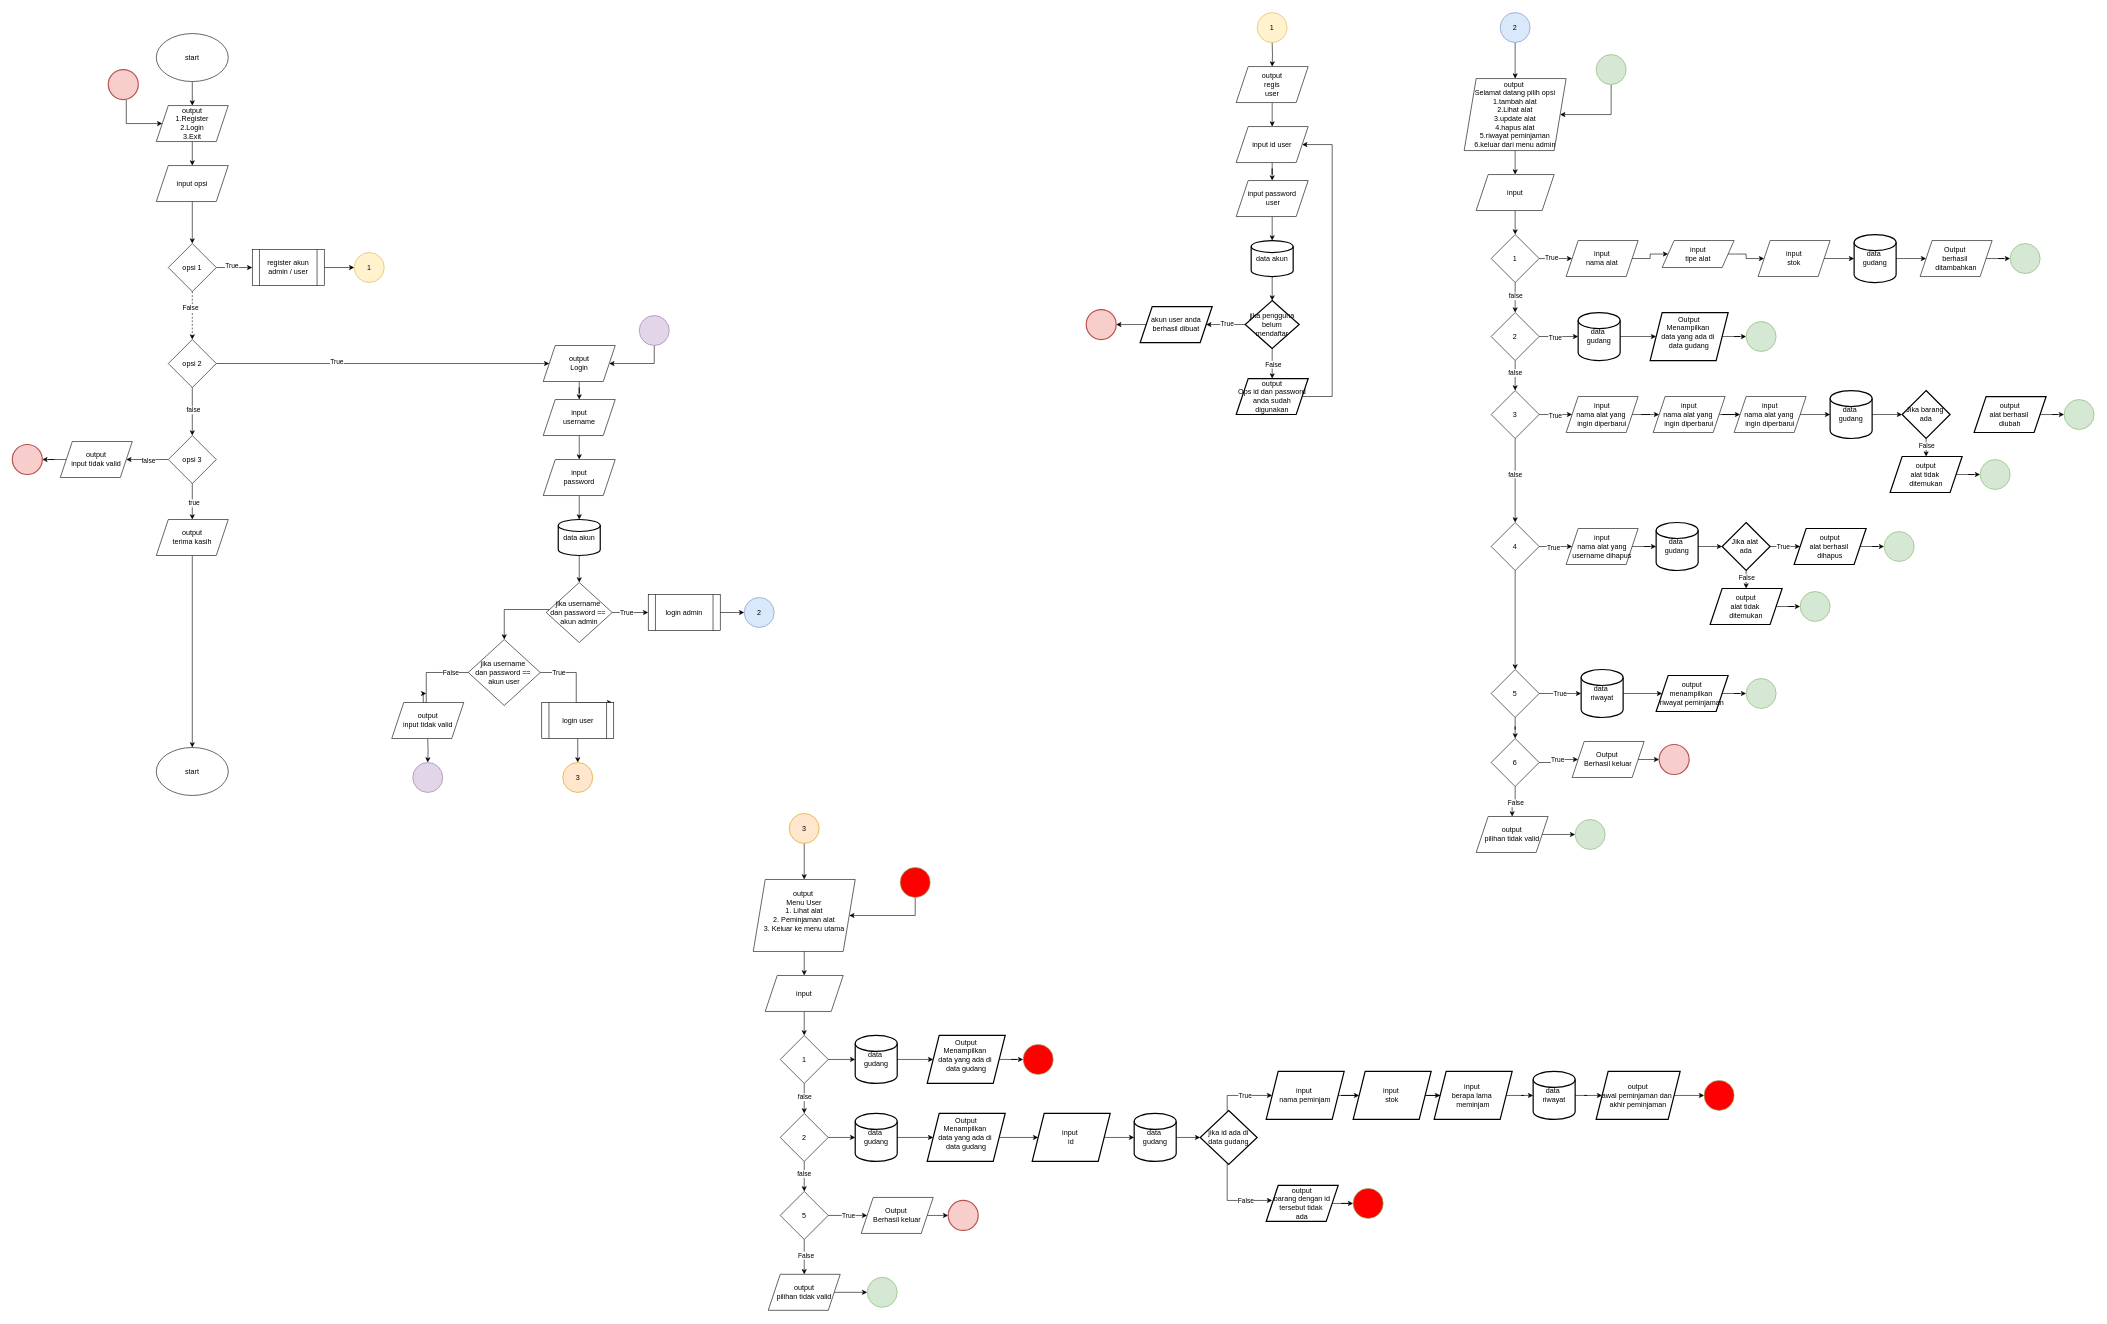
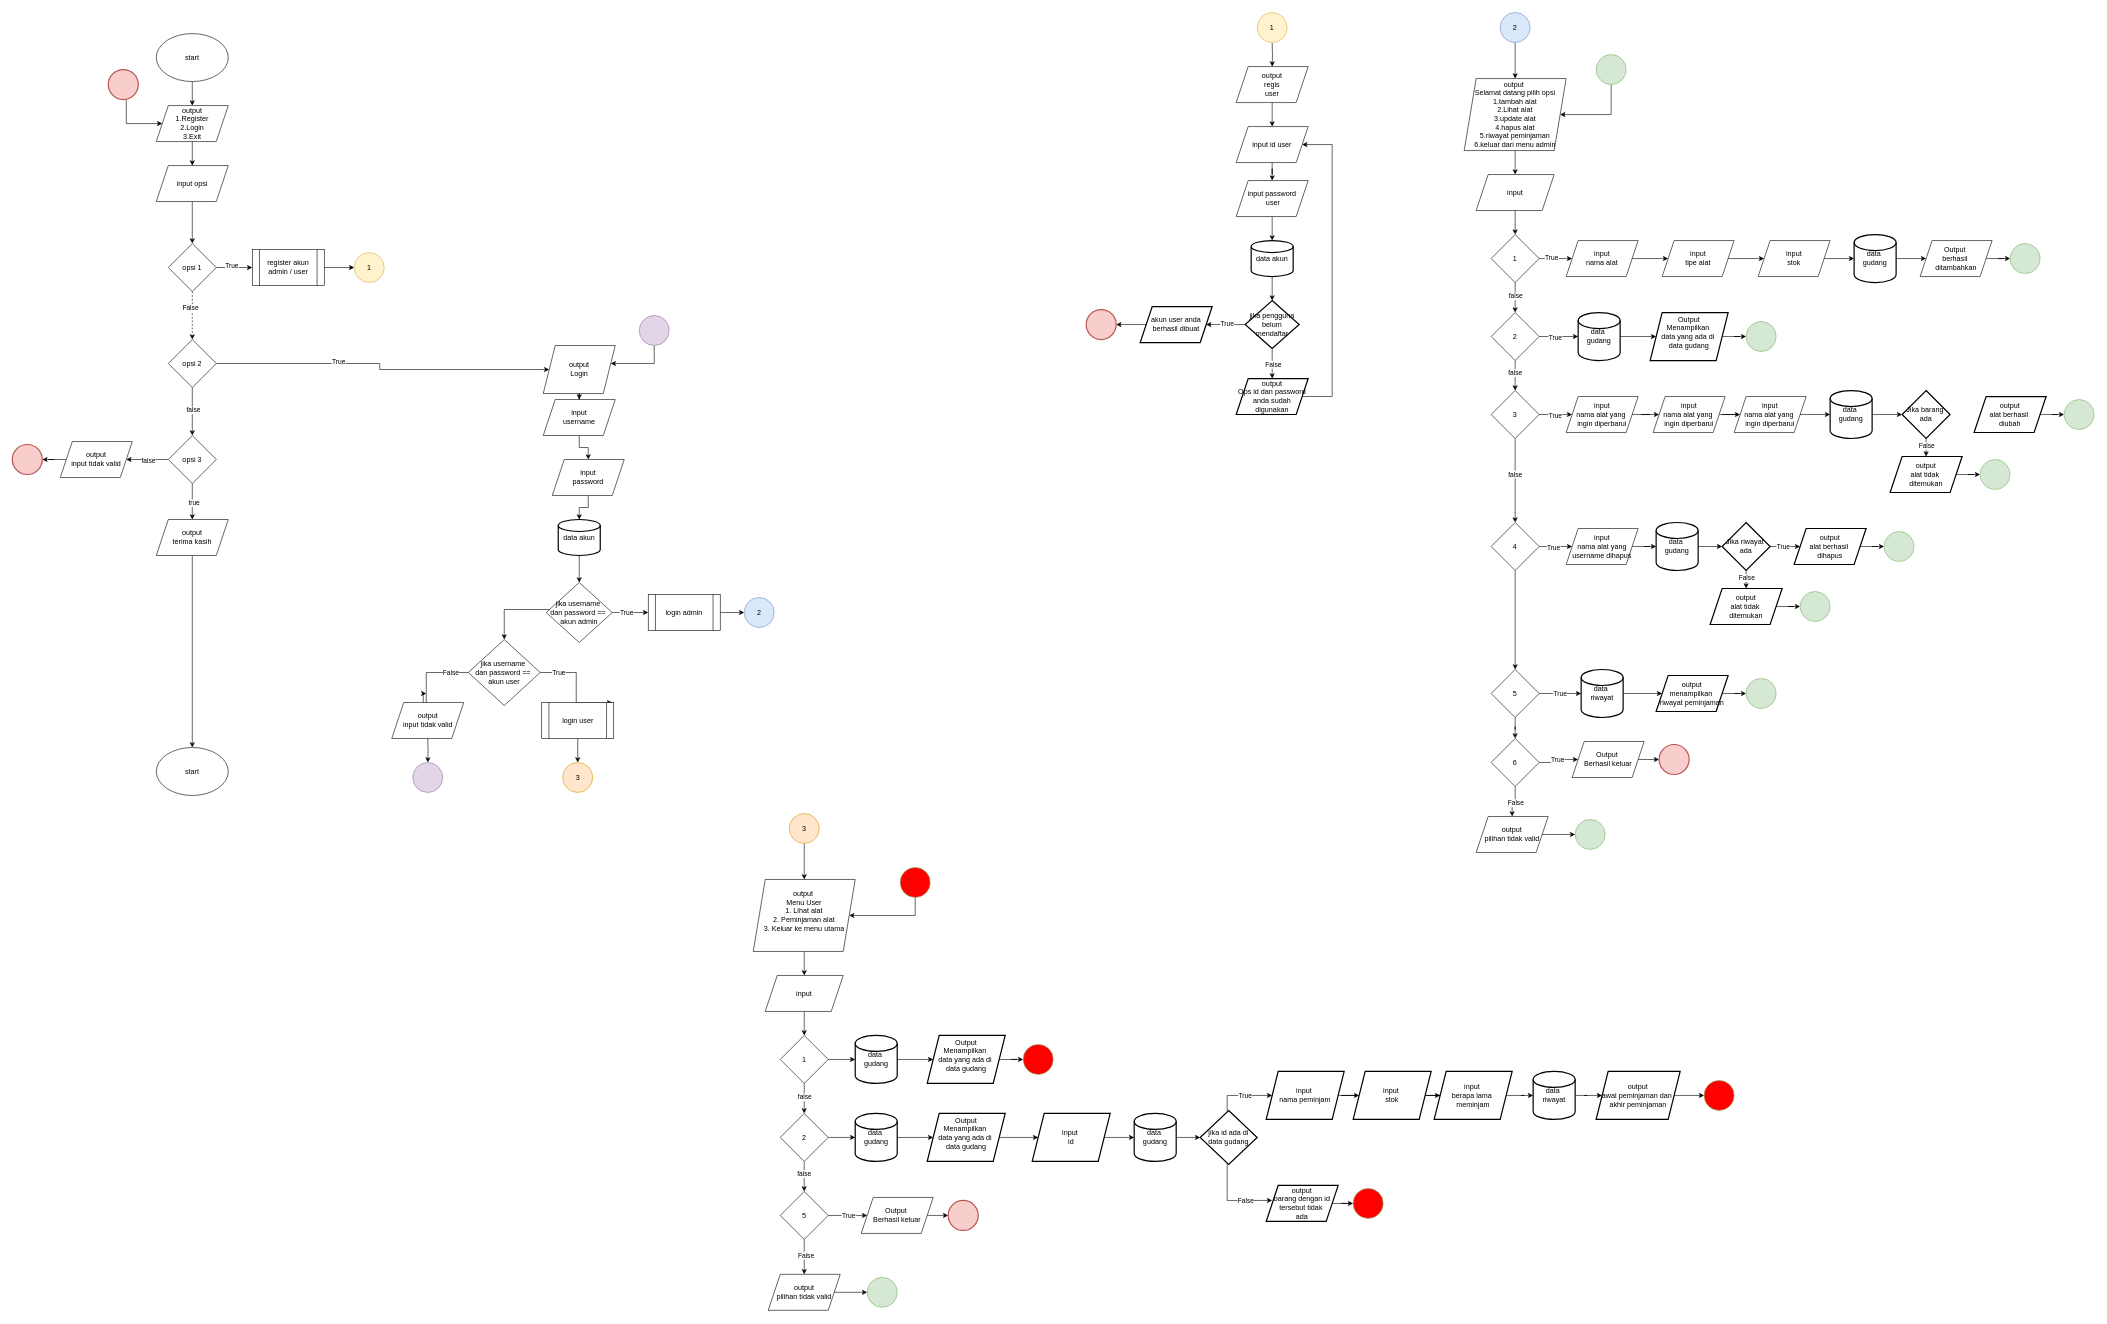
(1698, 254) -> (1698, 258)
(579, 363) -> (579, 369)
(579, 477) -> (588, 477)
(1746, 546) -> (1746, 546)
